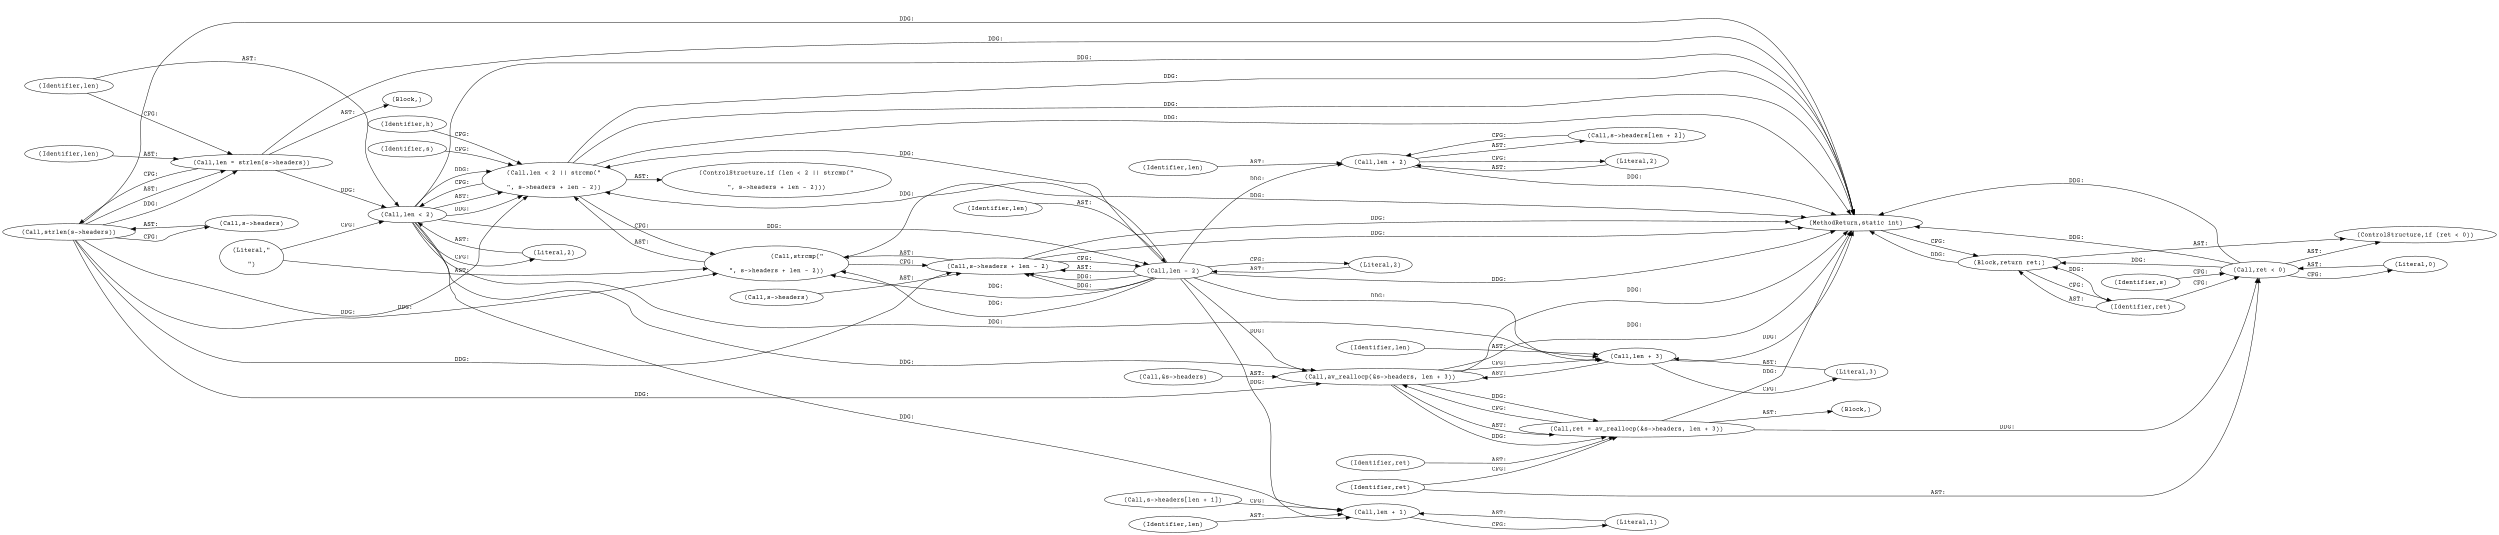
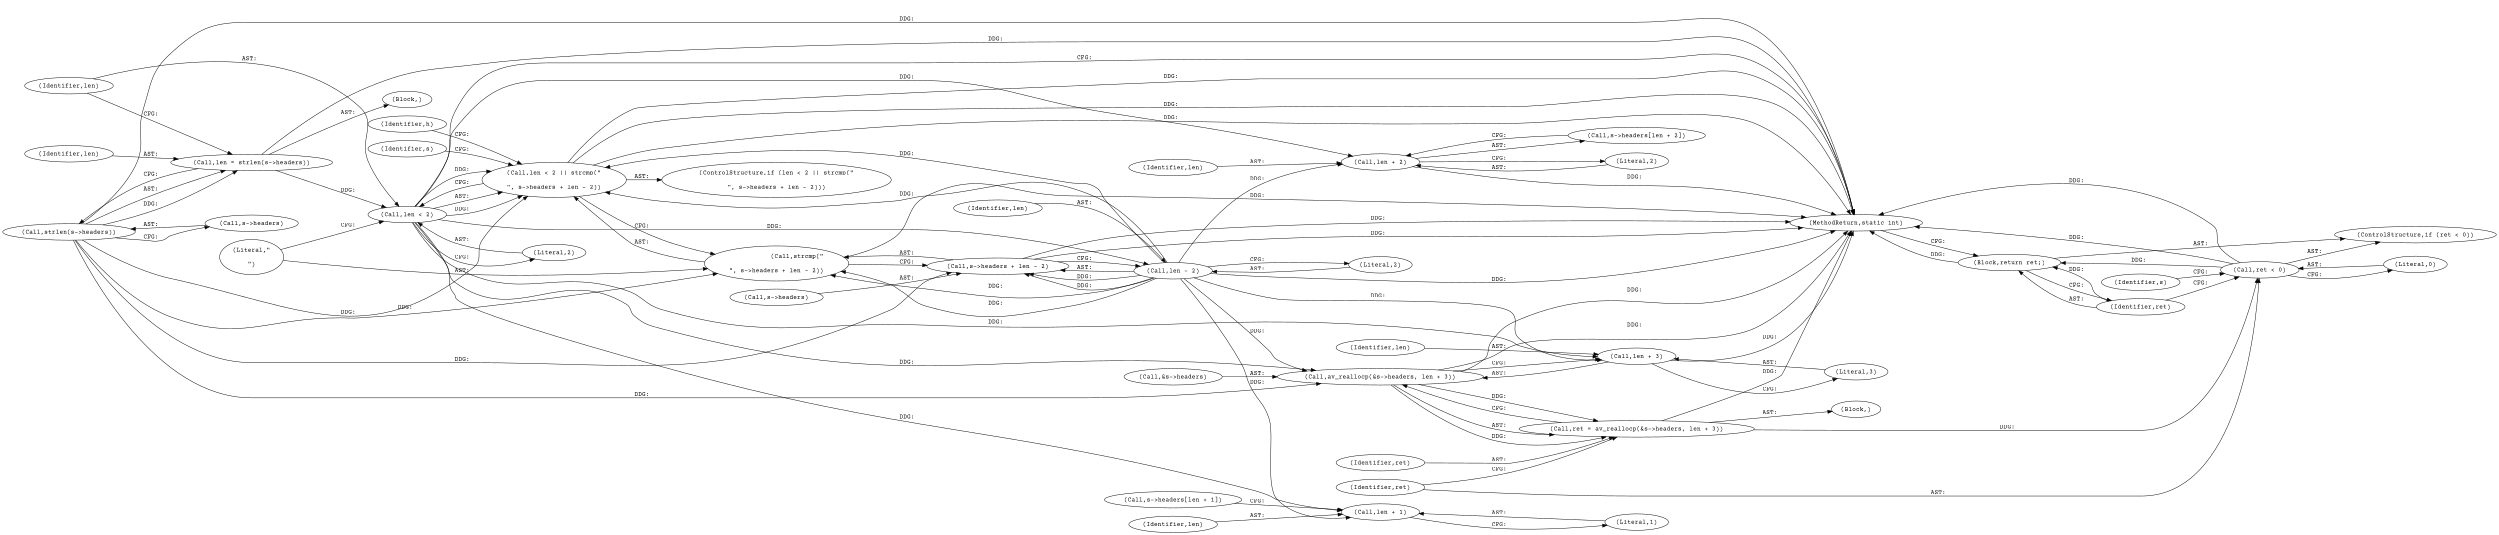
(1087, 58) -> (1087, 58)
none -> (852, 80)
